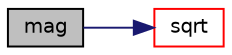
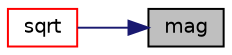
(108, 28) -> (103, 28)
